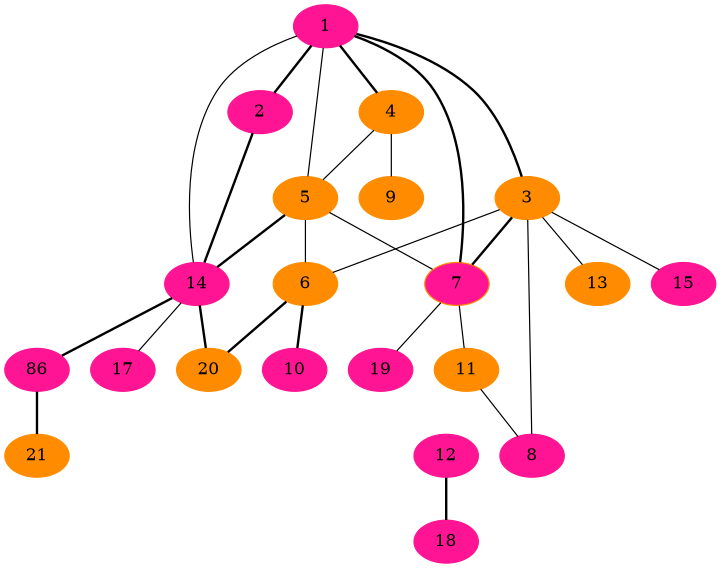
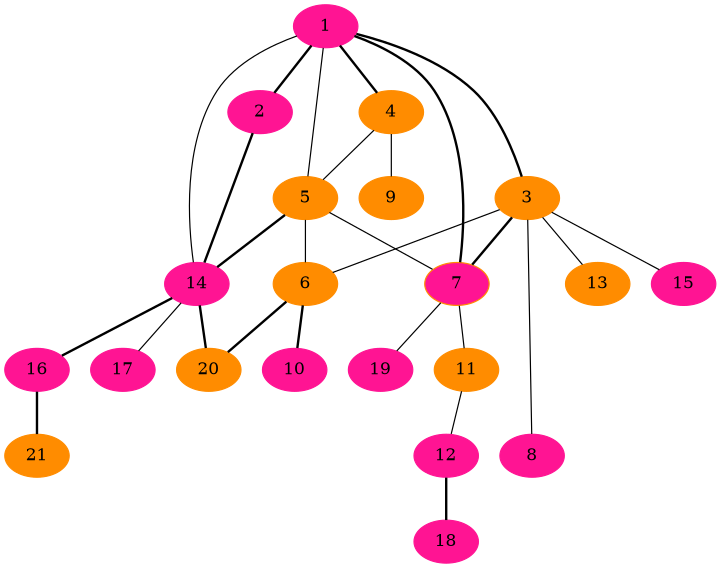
(37, 370) -> (37, 370)
(499, 413) -> (456, 413)
